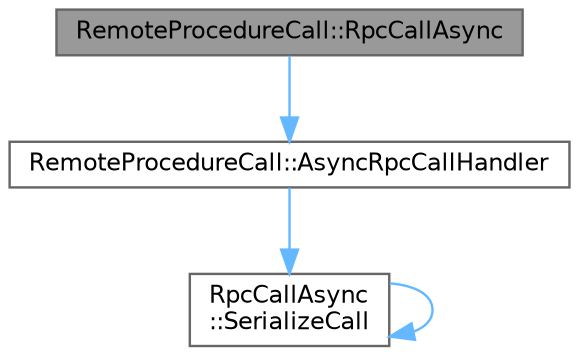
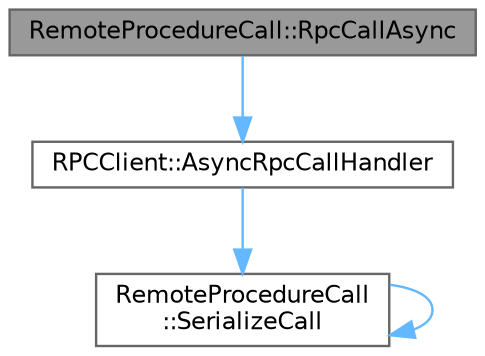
(290, 165) -> (243, 165)
(290, 310) -> (243, 310)
